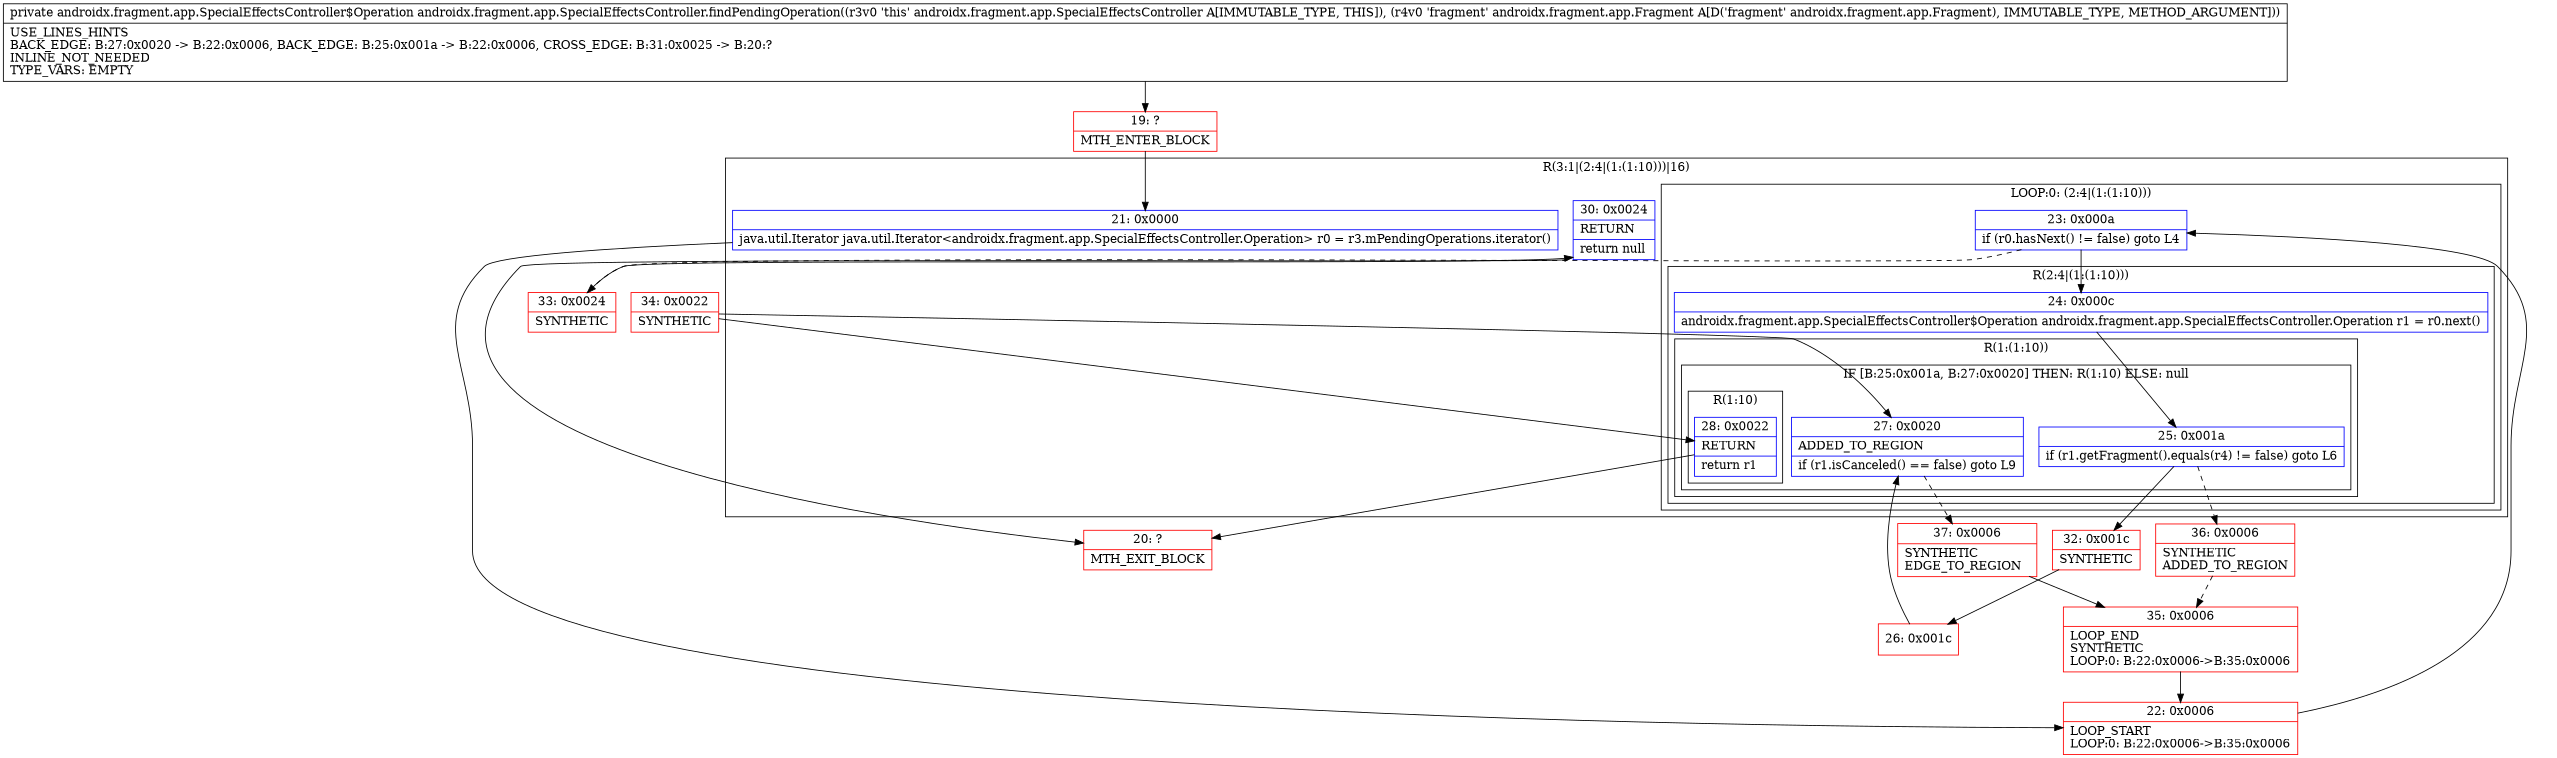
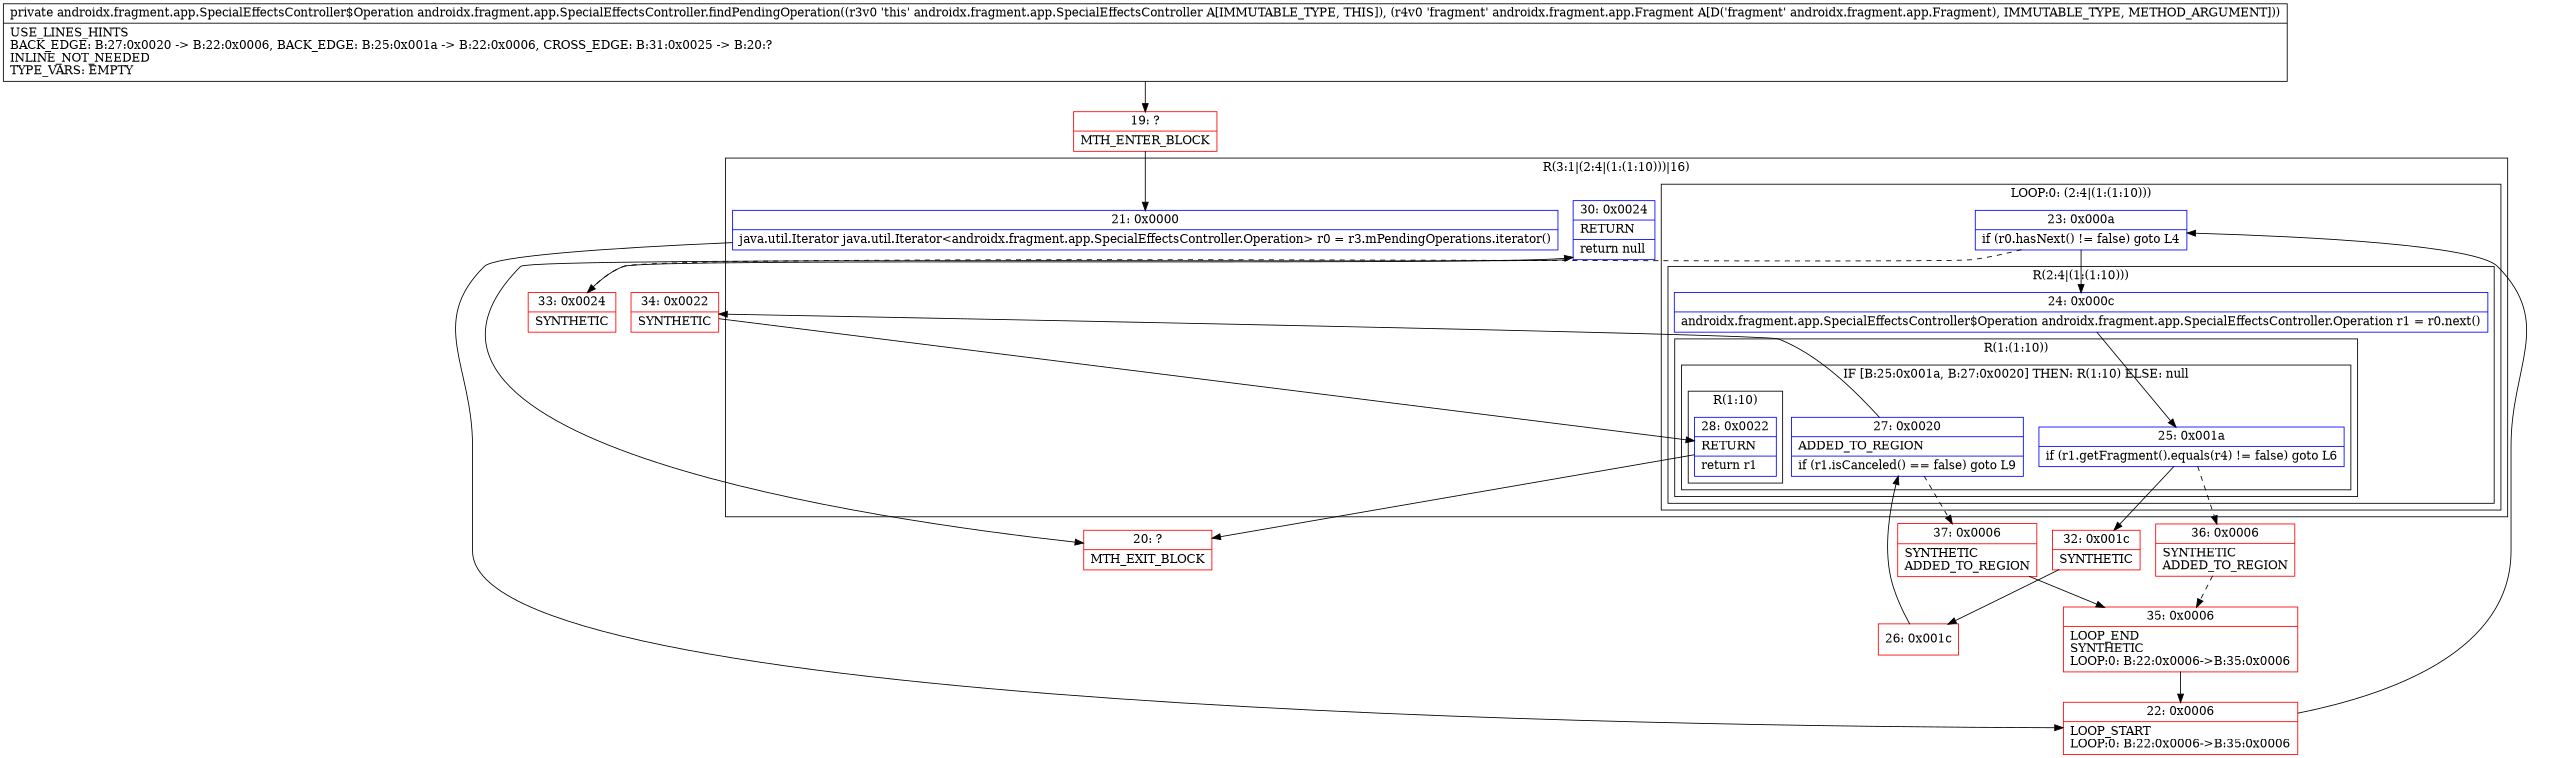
(1315, 326) -> (1318, 326)
(1963, 566) -> (1967, 566)
